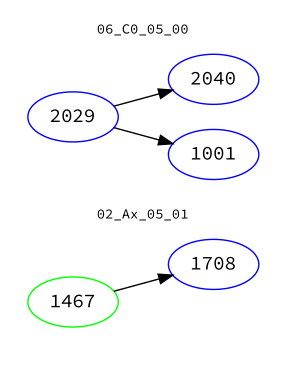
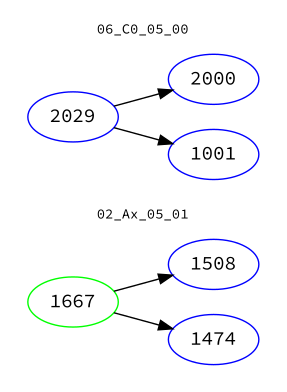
(214, 79) -> (214, 79)
(214, 264) -> (214, 264)
(73, 302) -> (73, 302)
none -> (214, 340)
